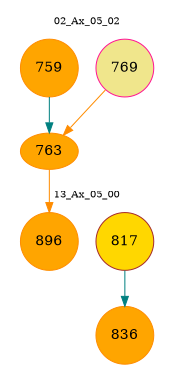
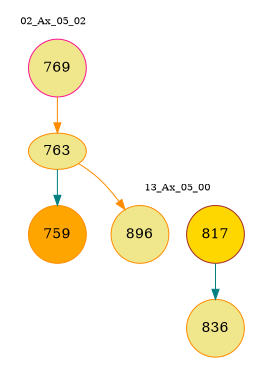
(49, 110) -> (57, 182)
(49, 151) -> (57, 151)
(49, 241) -> (140, 234)
(125, 335) -> (215, 328)
